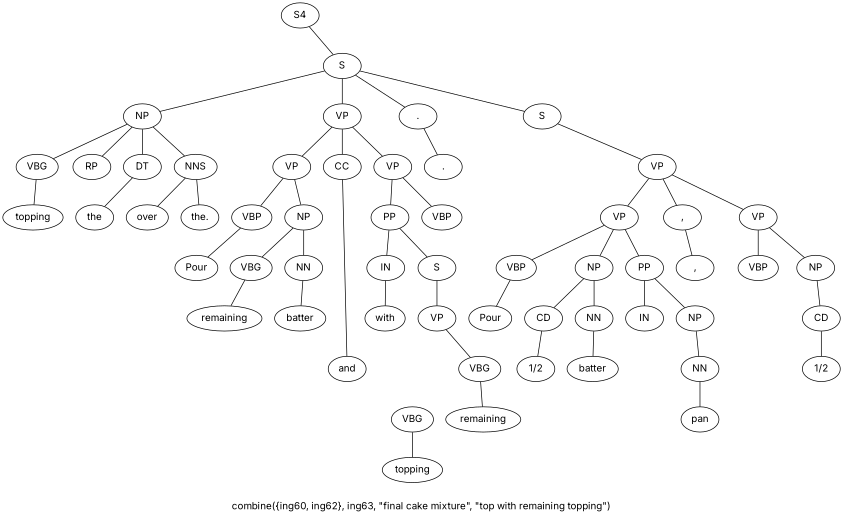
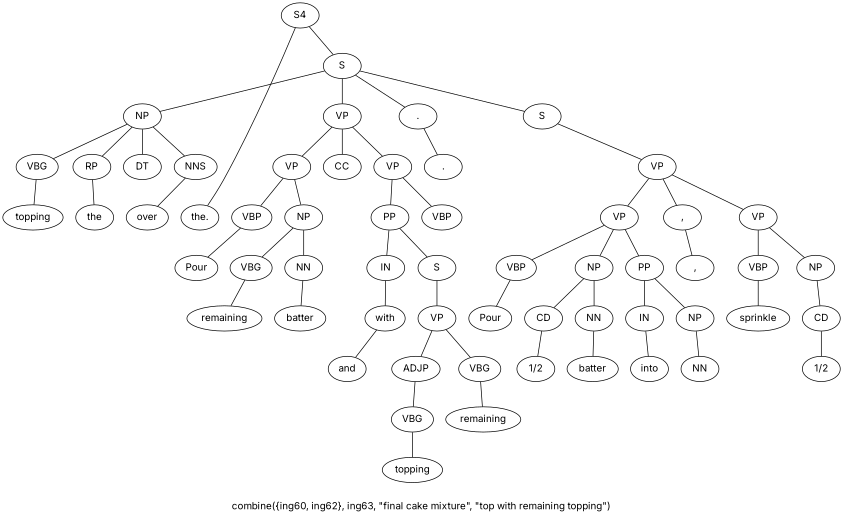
(119, 192) -> (93, 192)
(198, 192) -> (255, 118)
(345, 268) -> (366, 344)
none -> (758, 318)
none -> (416, 369)
none -> (649, 369)
(700, 419) -> none
